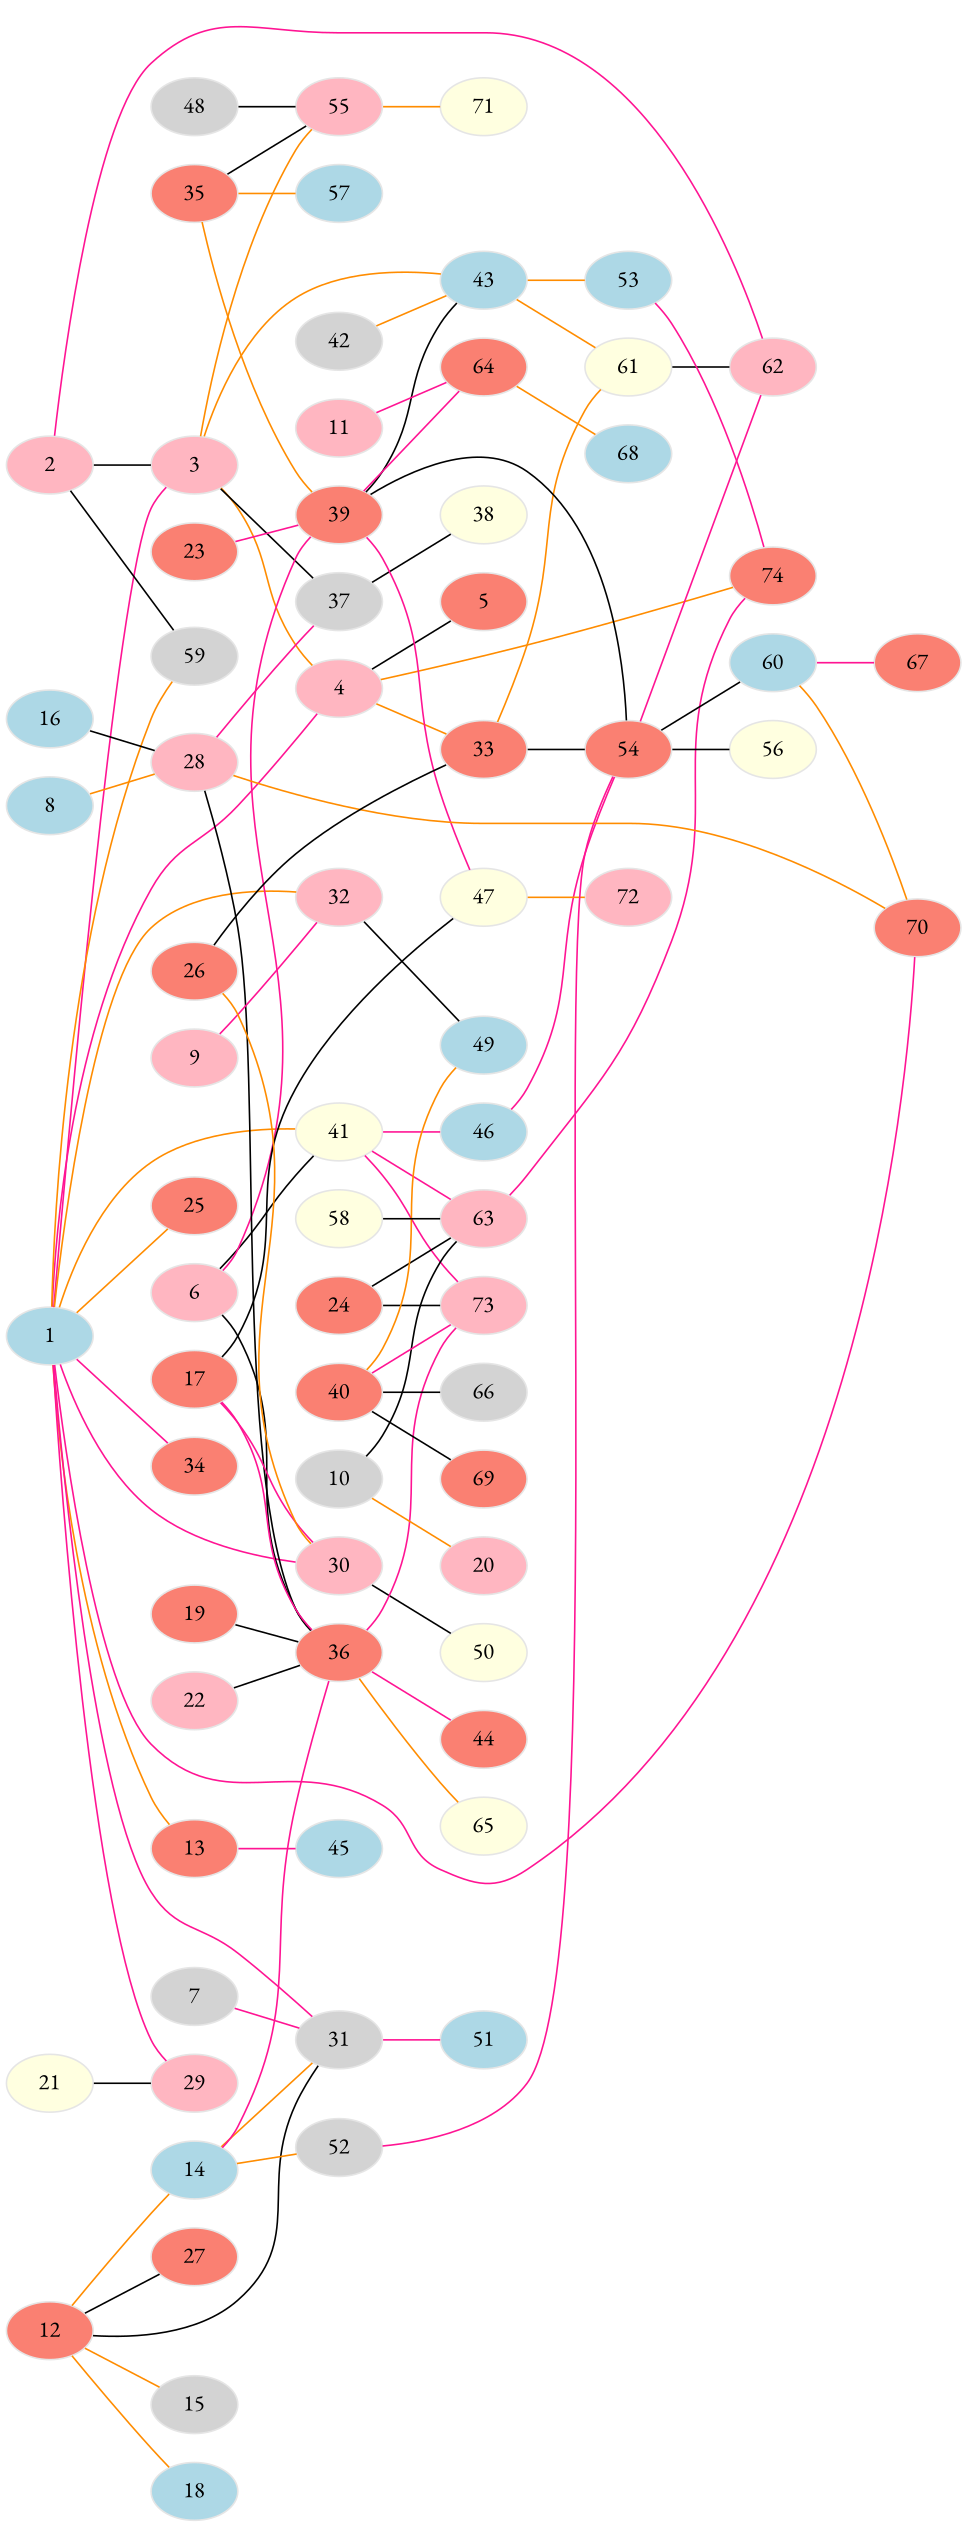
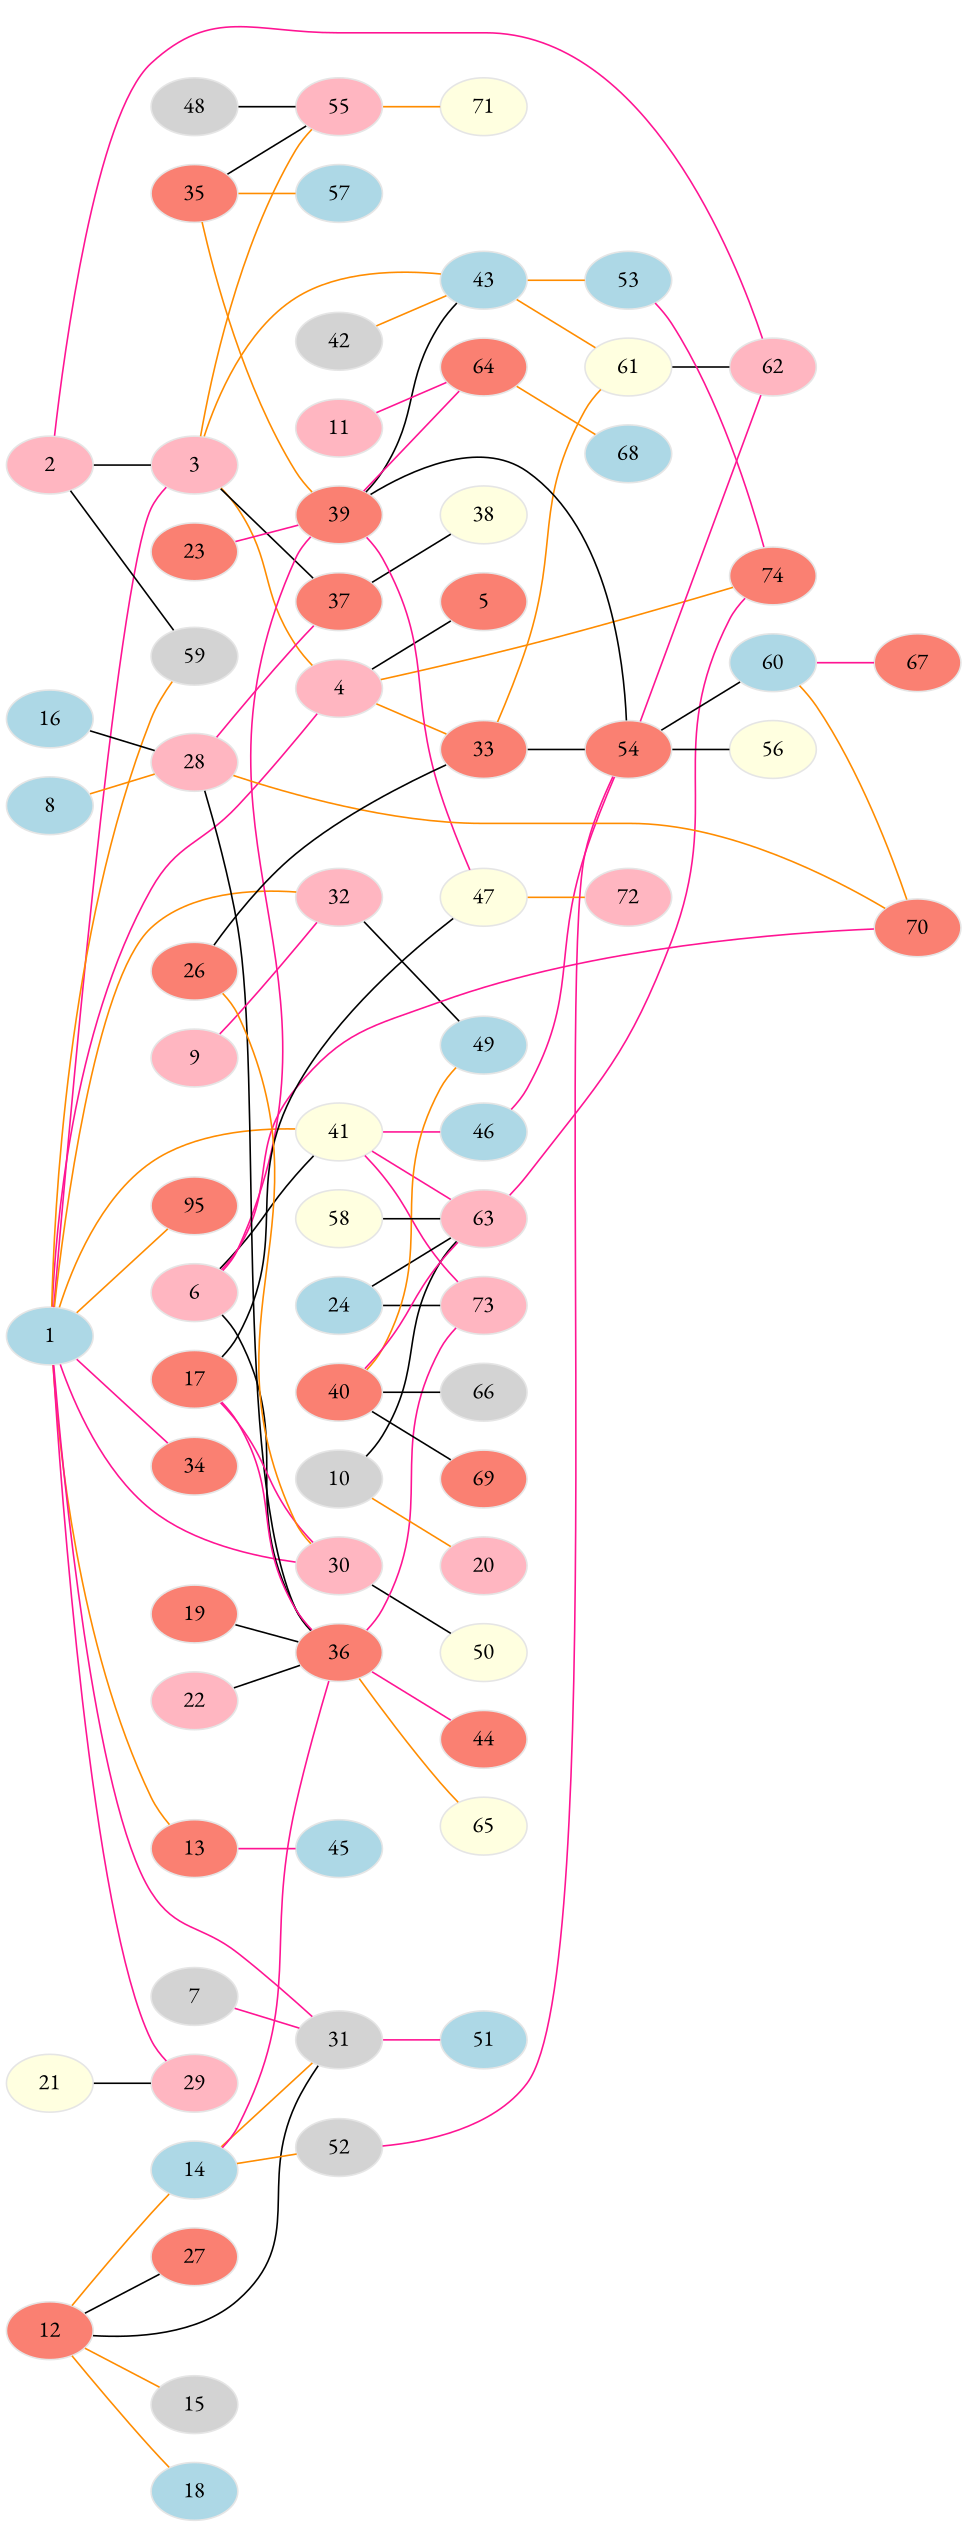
(339, 602) -> (339, 602)
(194, 1206) -> (194, 1206)
(339, 1305) -> (339, 1305)
(400, 1356) -> (411, 1305)
(603, 1803) -> (474, 991)
